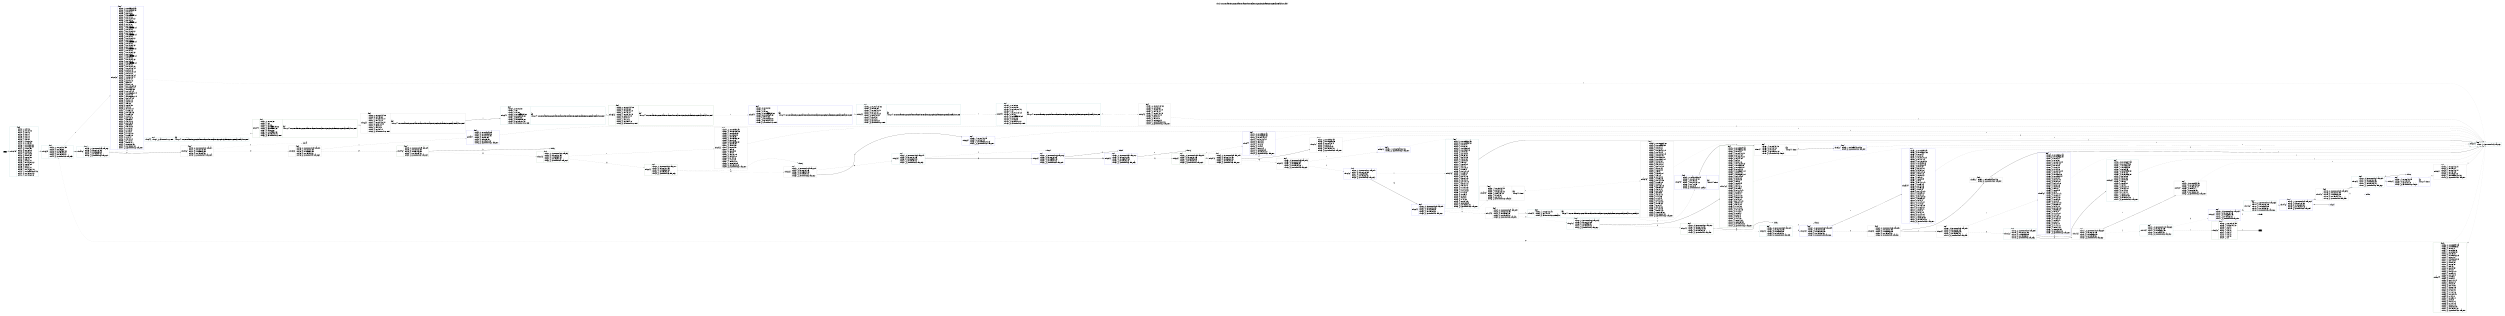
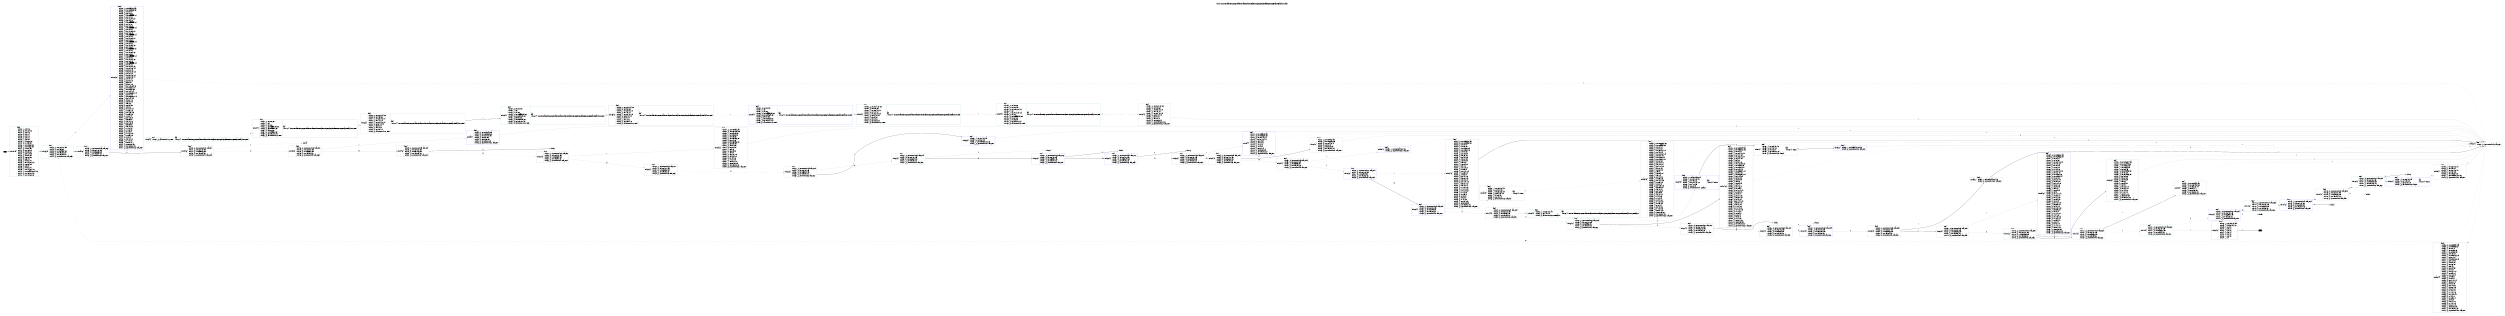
(800, 164) -> none
(1918, 186) -> none
